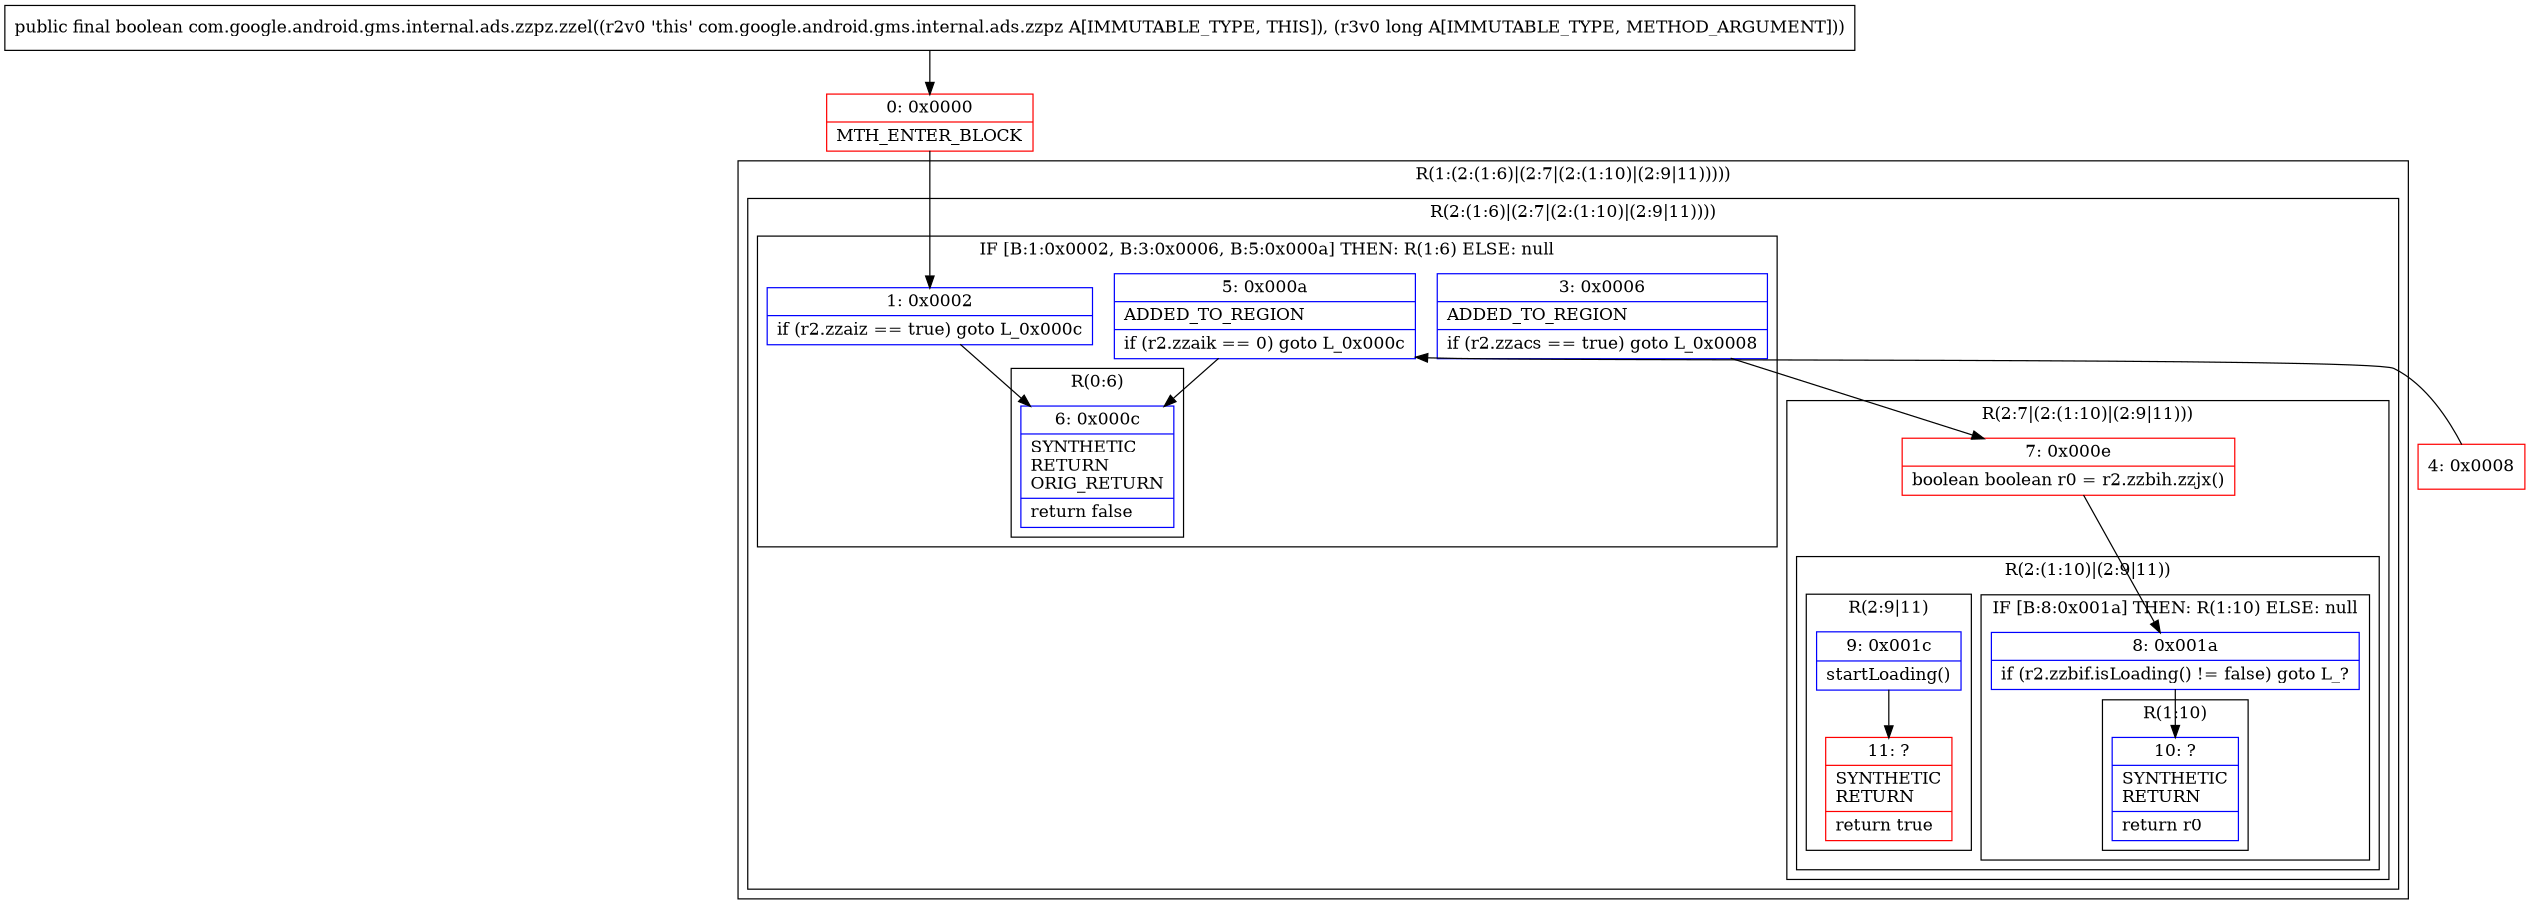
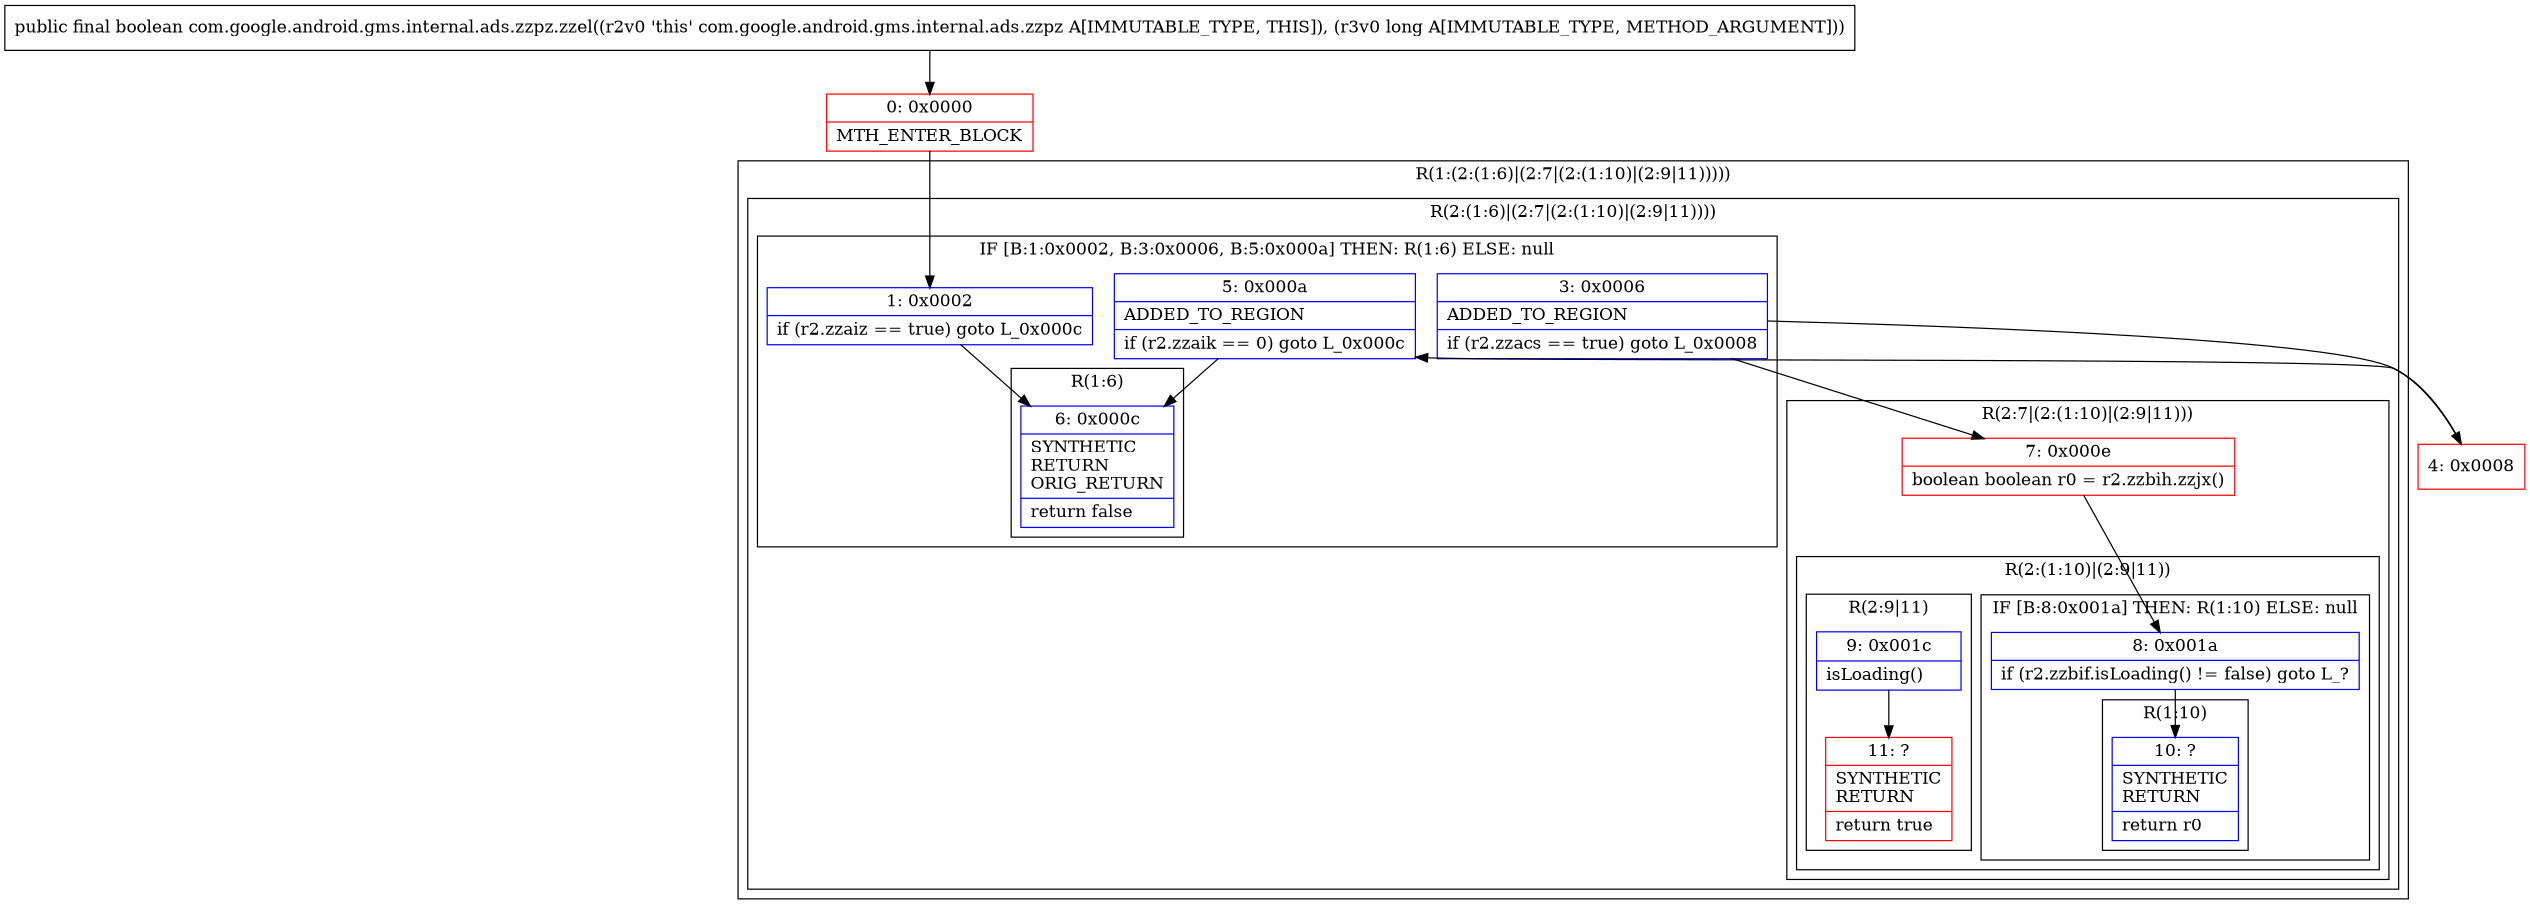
none -> (2127, 336)
(1097, 382) -> (1097, 382)
(1889, 675) -> (1875, 675)
